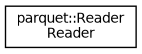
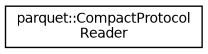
(71, 27) -> (104, 27)
